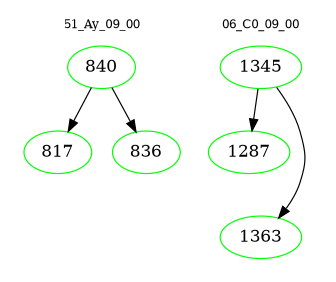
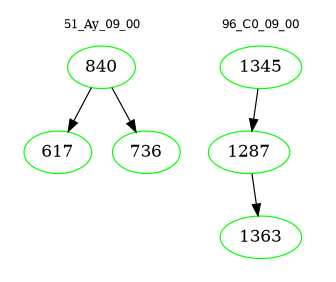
(261, 25) -> (261, 25)
(304, 147) -> (254, 189)
(58, 152) -> (58, 152)
(146, 152) -> (146, 152)
